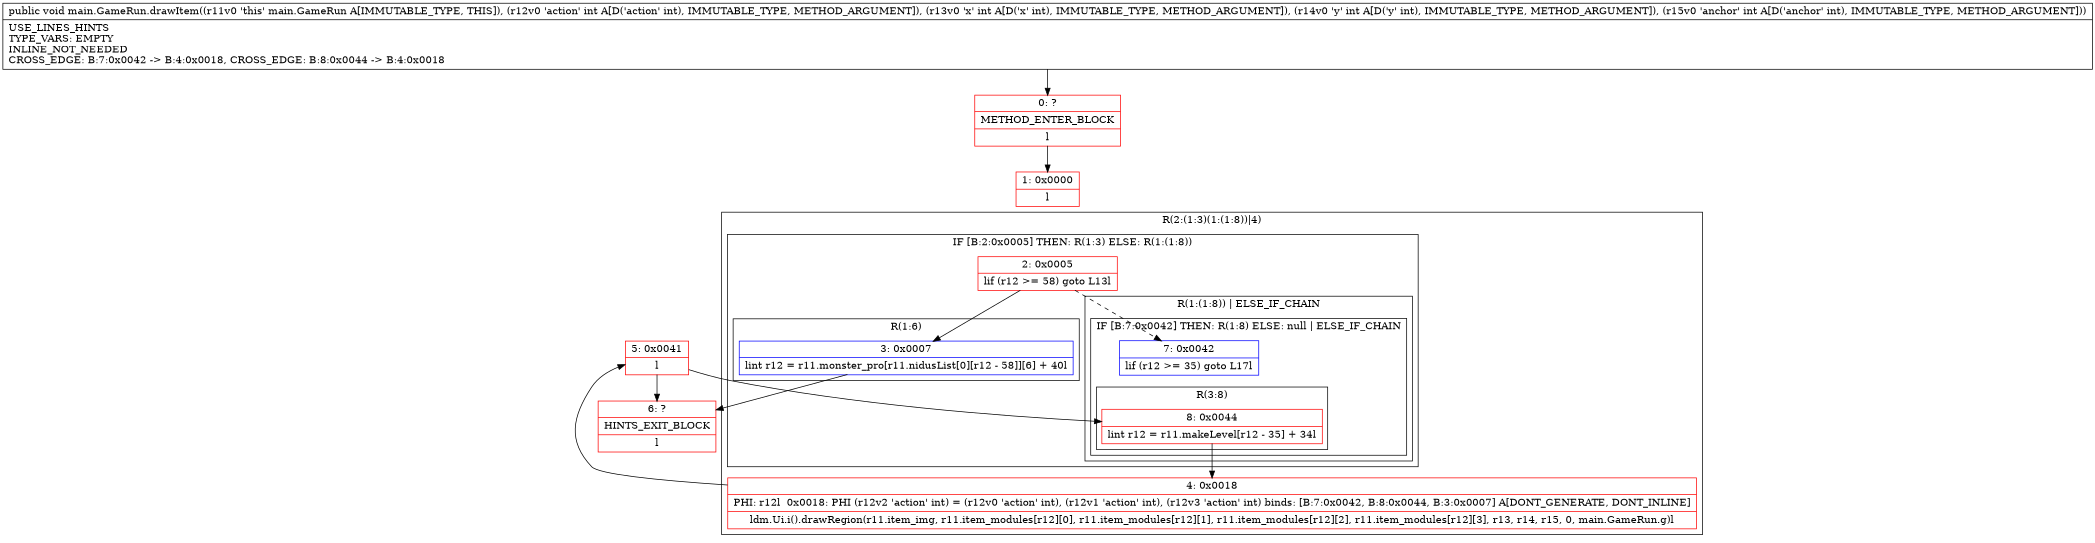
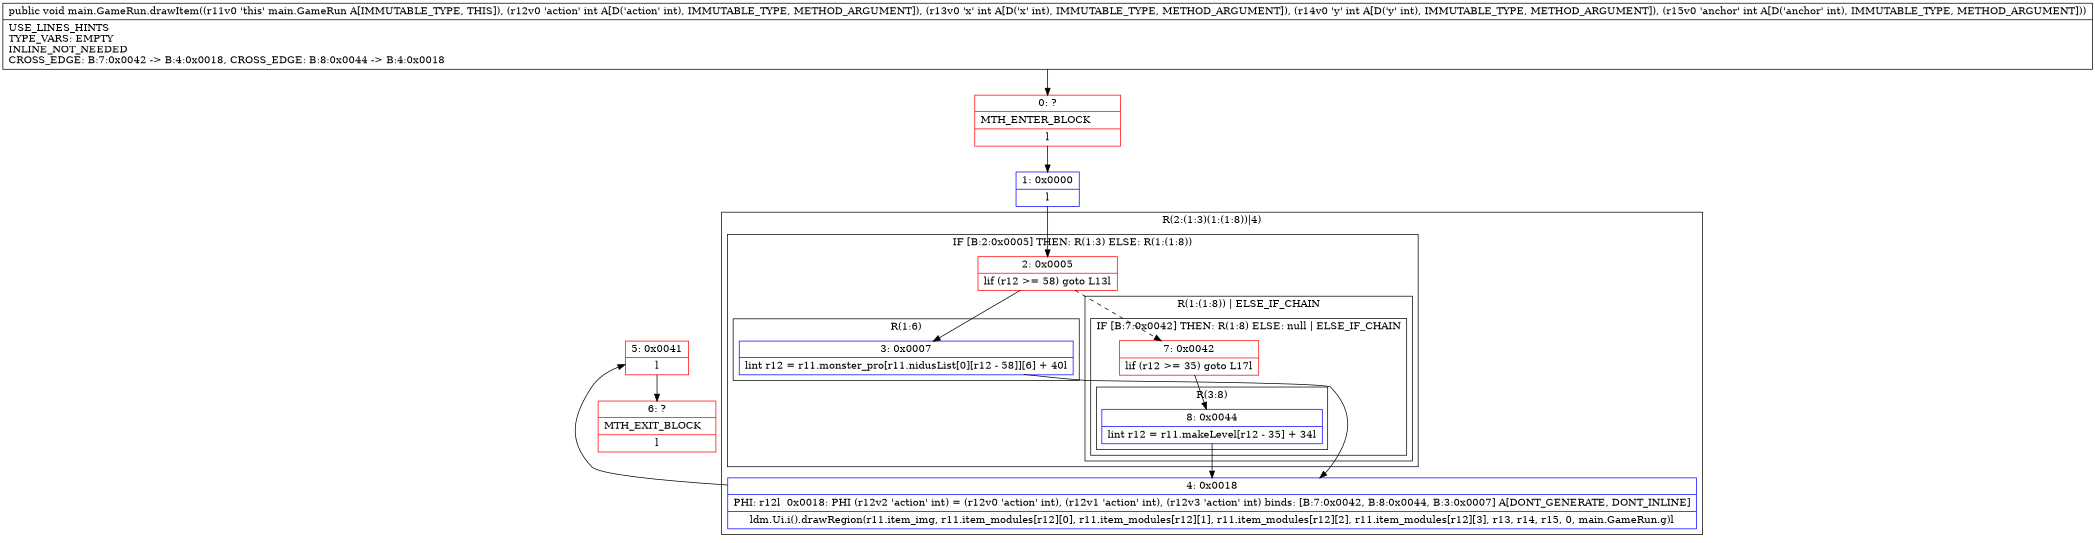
(1048, 120) -> (1036, 120)
(1048, 189) -> (1048, 189)
none -> (1048, 228)
(1189, 358) -> (1189, 358)
(776, 394) -> (1226, 382)
(890, 404) -> (1200, 391)
(657, 426) -> (653, 426)
(1212, 427) -> (1212, 427)
(1212, 503) -> (1212, 503)
